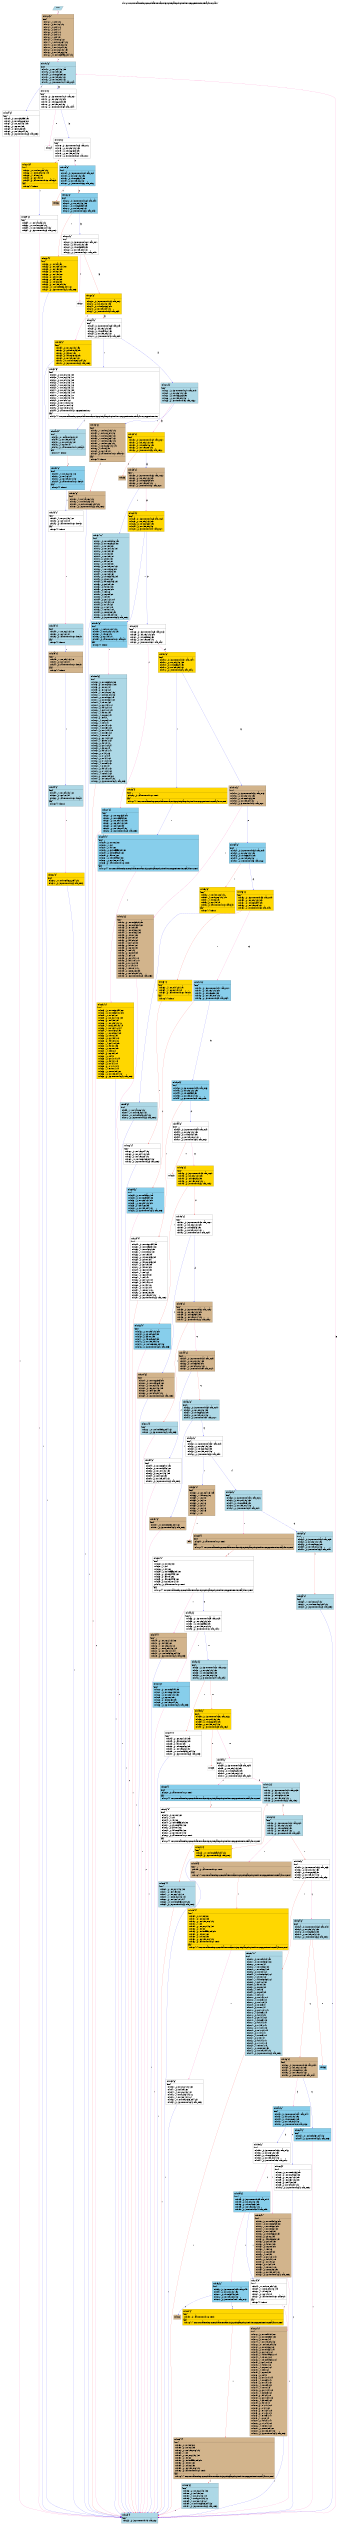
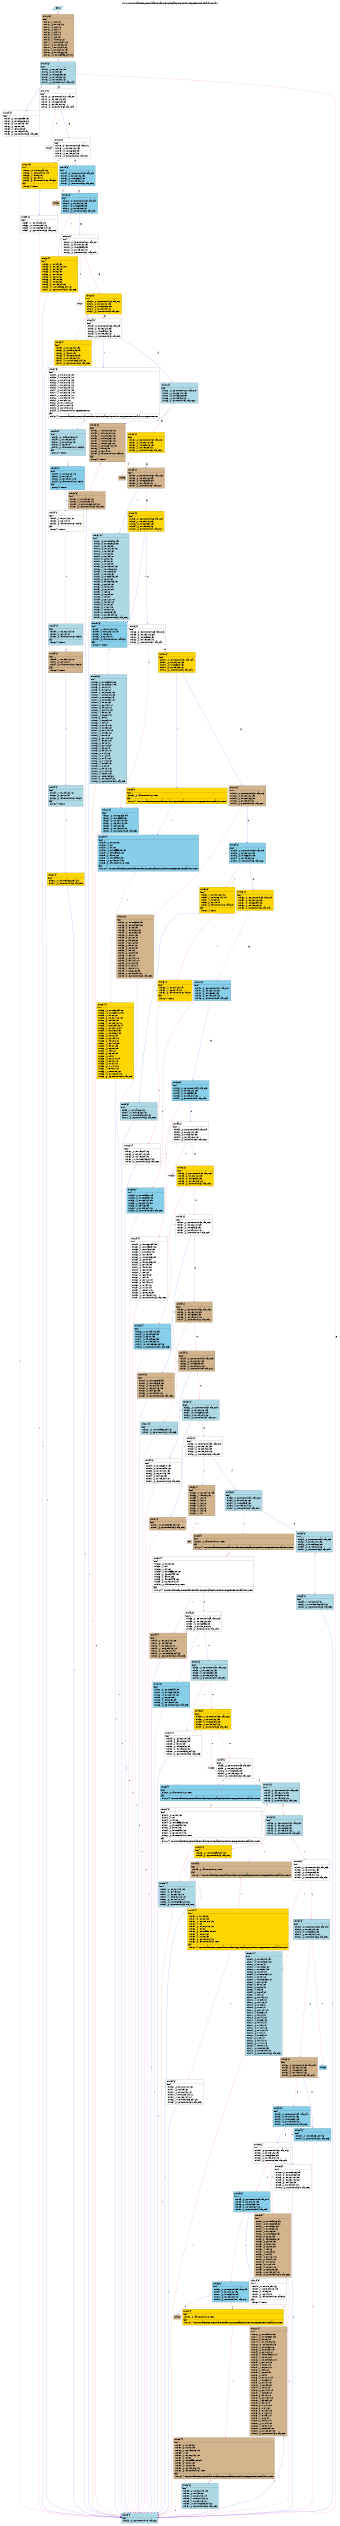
(58, 8) -> (58, 8)
(237, 1893) -> (240, 1894)
